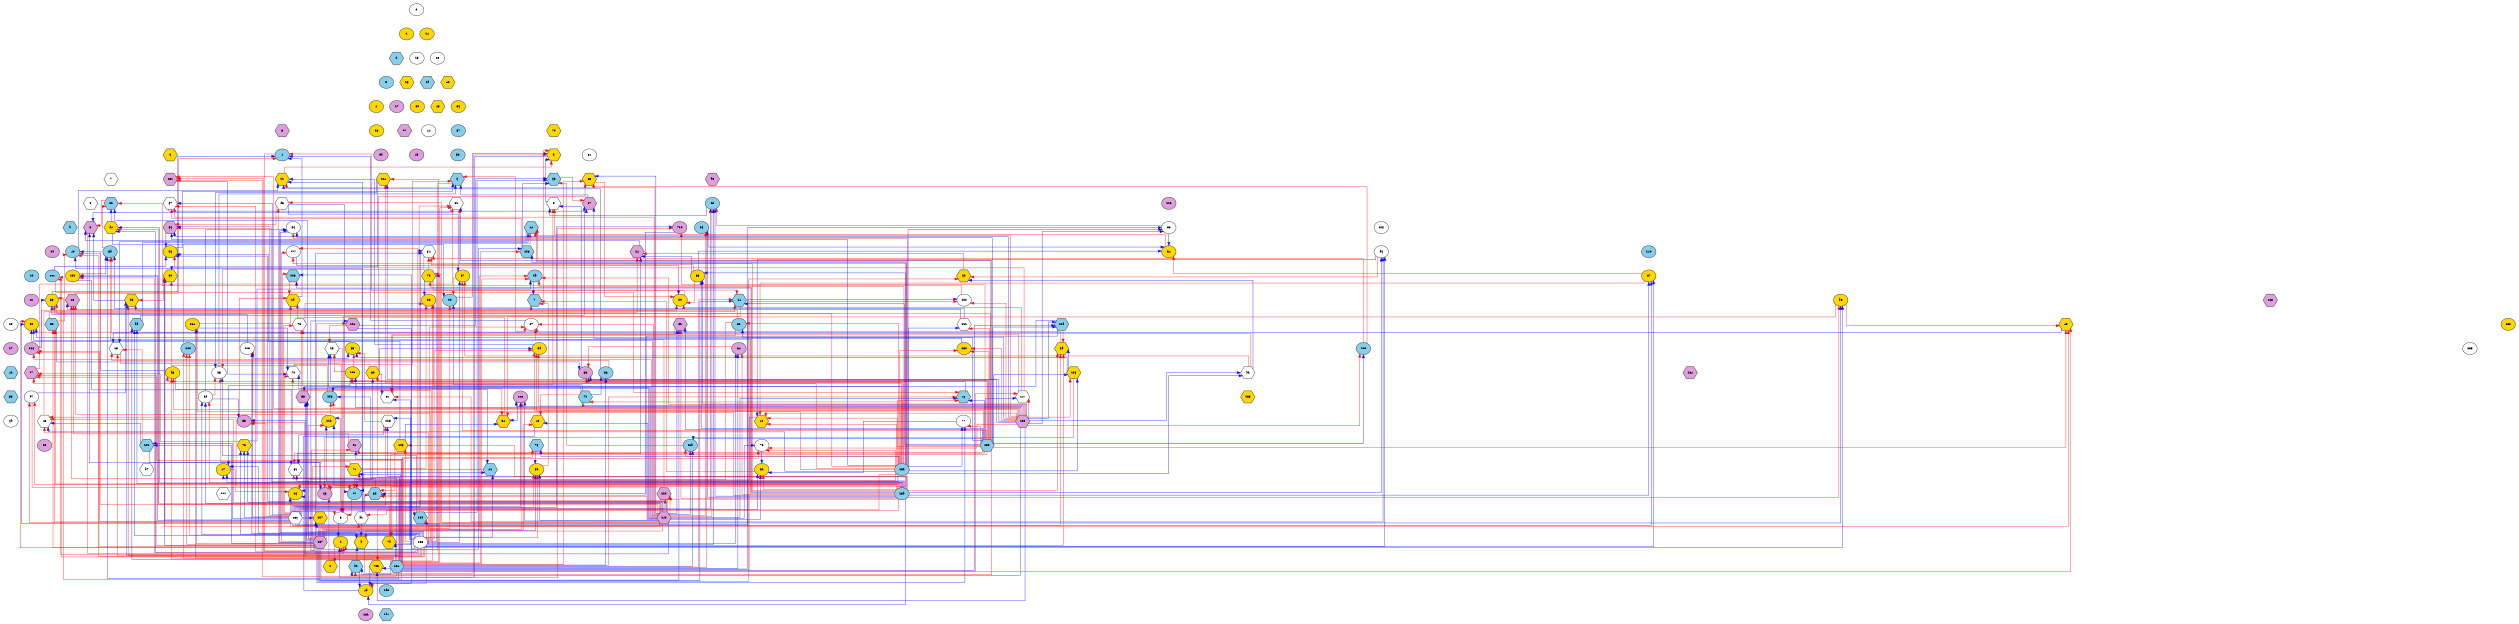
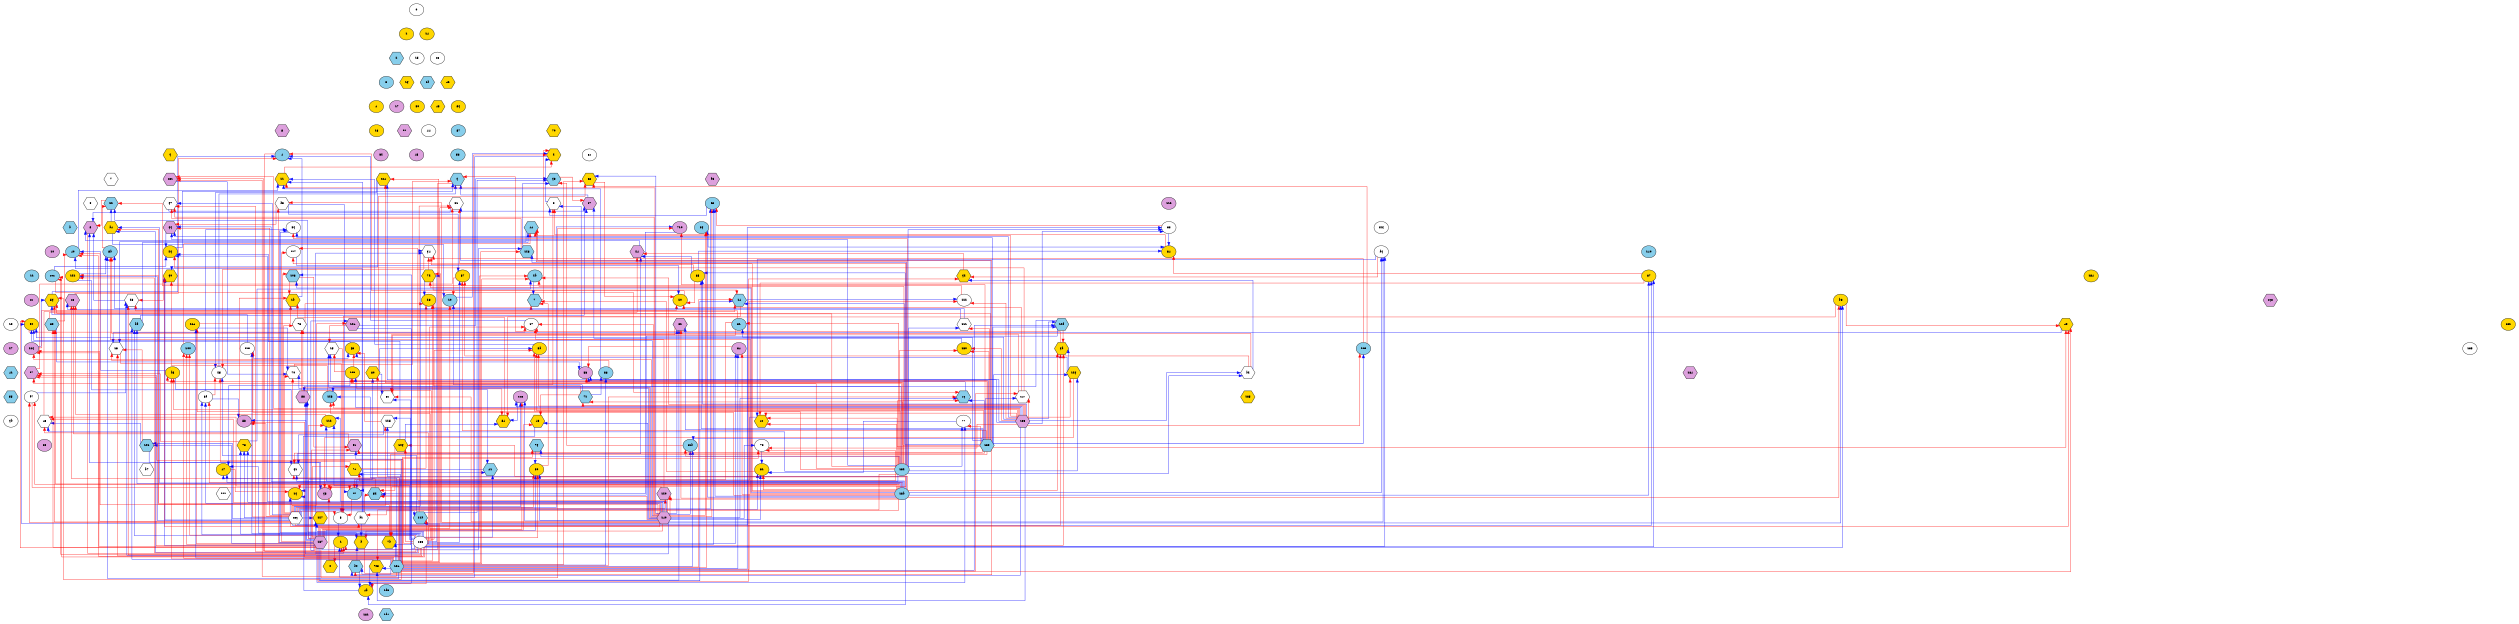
none -> (2091, 276)
(132, 300) -> (132, 300)
none -> (314, 370)
(252, 455) -> (252, 455)
